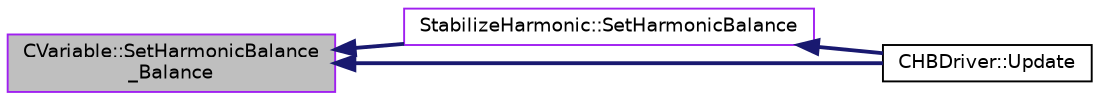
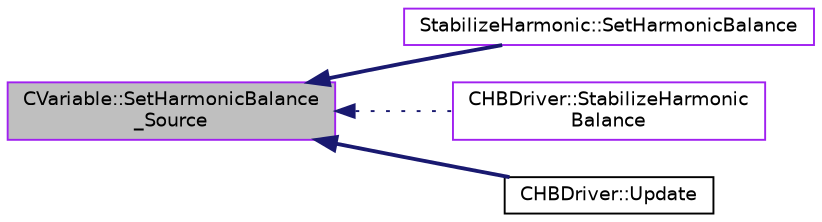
(851, 50) -> none
(171, 63) -> (171, 111)
none -> (609, 111)
